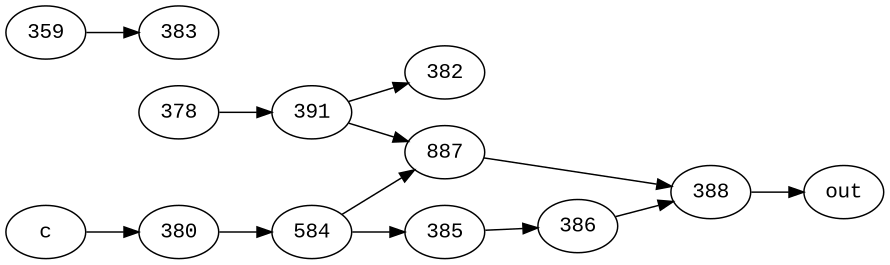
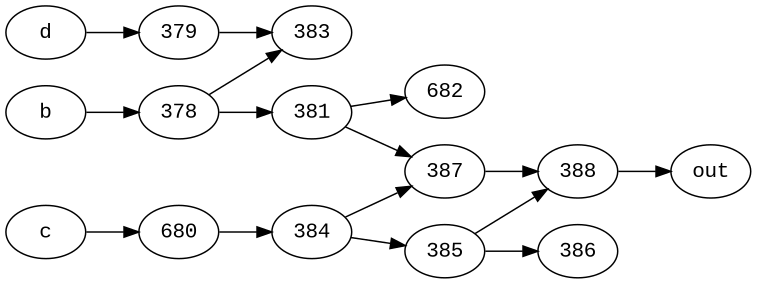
(46, 33) -> (179, 33)
none -> (46, 33)
(445, 72) -> (445, 92)
none -> (239, 76)
none -> (46, 112)
(312, 112) -> (312, 112)
(445, 152) -> (445, 171)
(637, 211) -> (505, 215)
(179, 232) -> (179, 232)
(312, 232) -> (312, 232)
